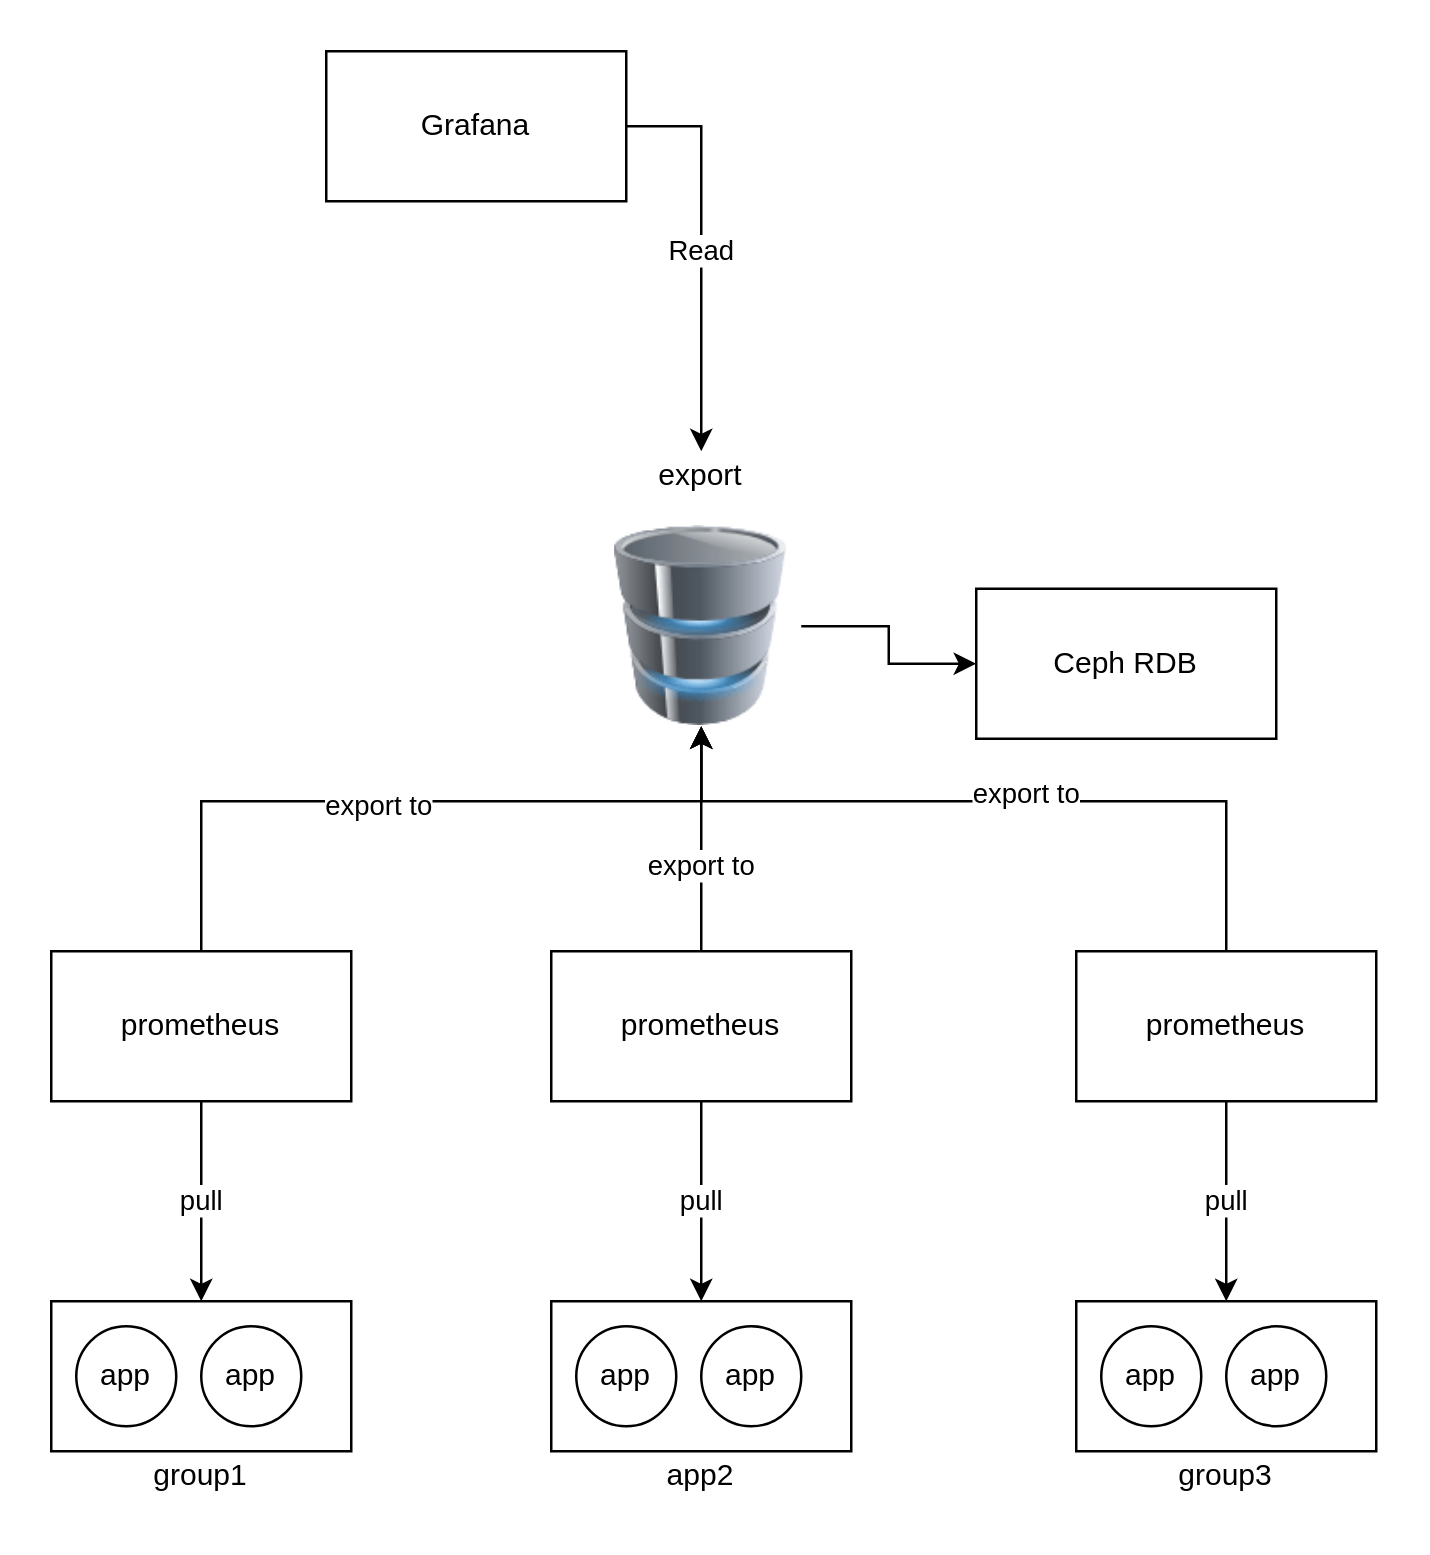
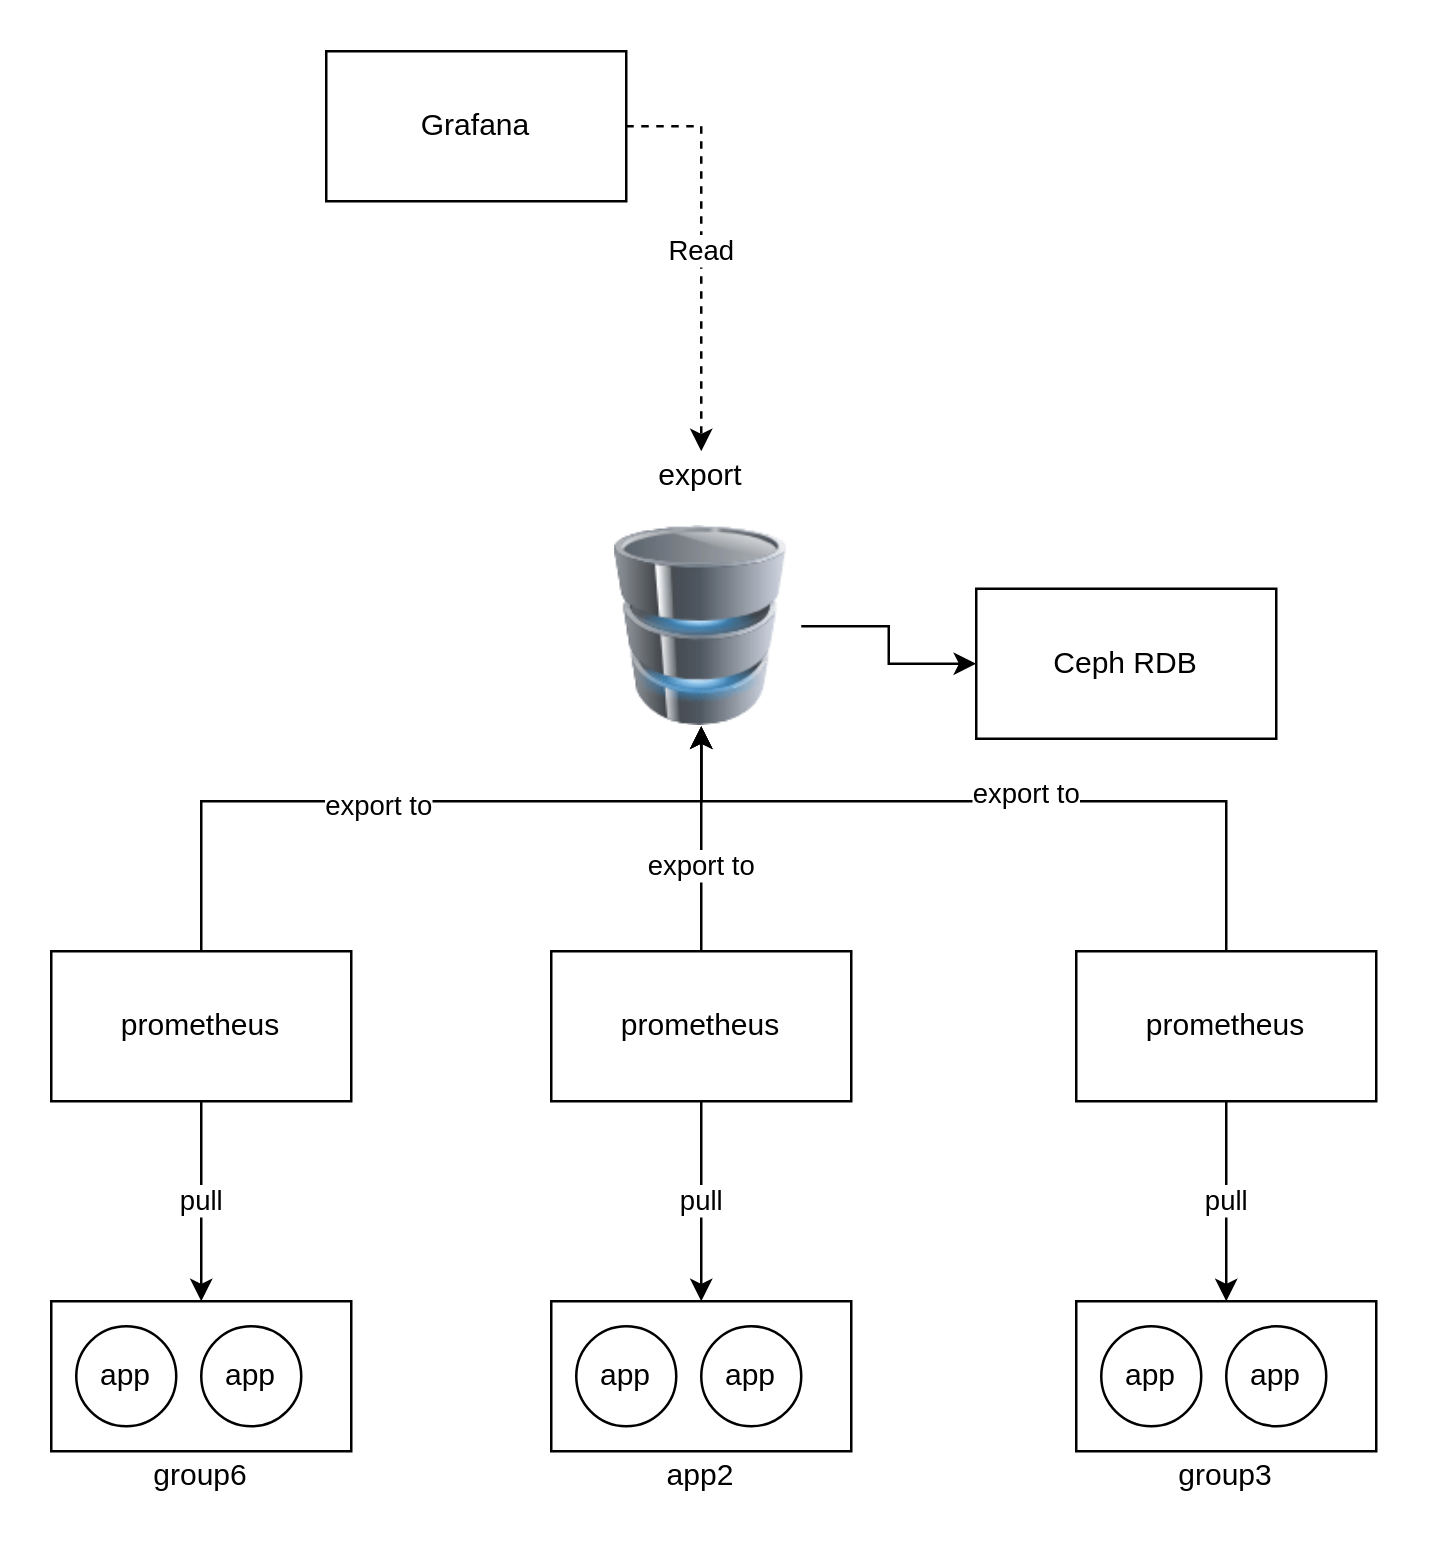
(701, 142) -> (701, 142)
(201, 1476) -> (201, 1476)
